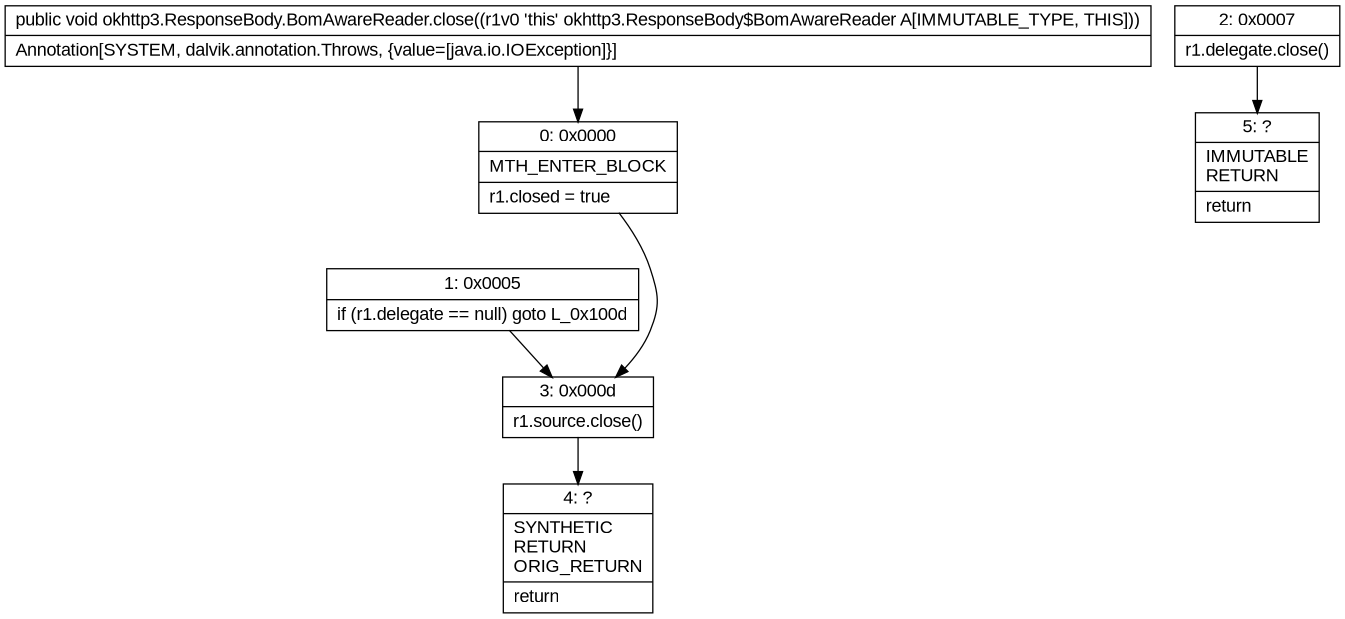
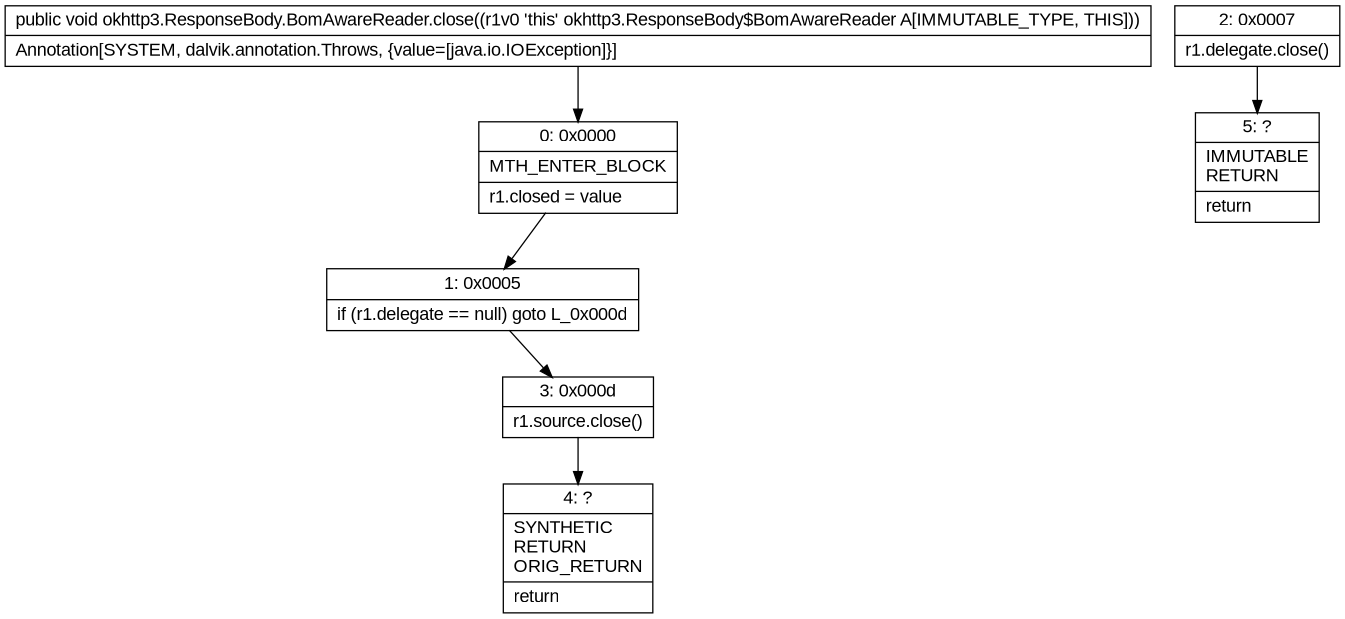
(550, 197) -> (556, 197)
(656, 290) -> (529, 236)
(483, 314) -> (483, 314)
